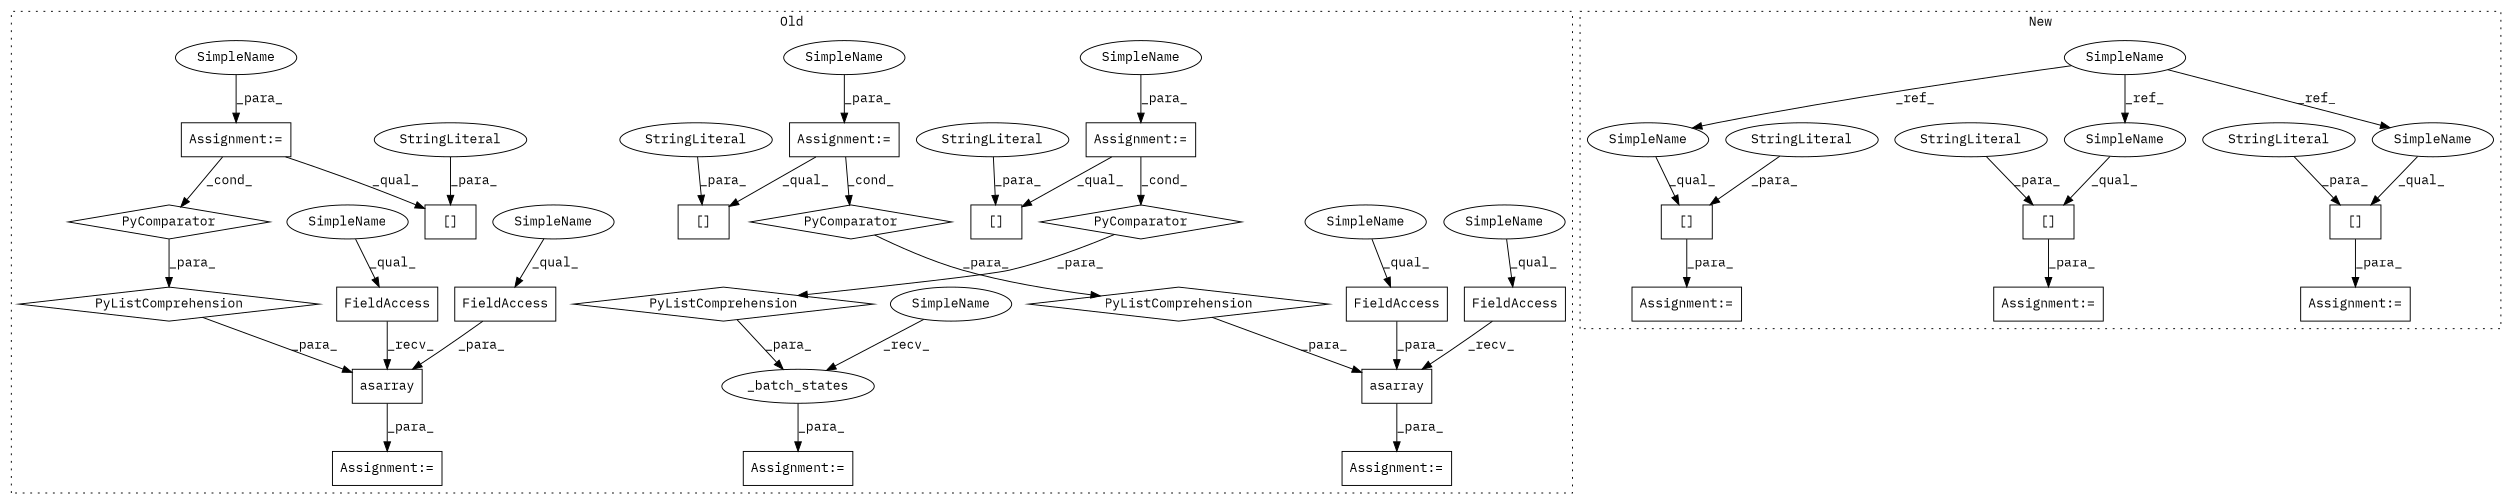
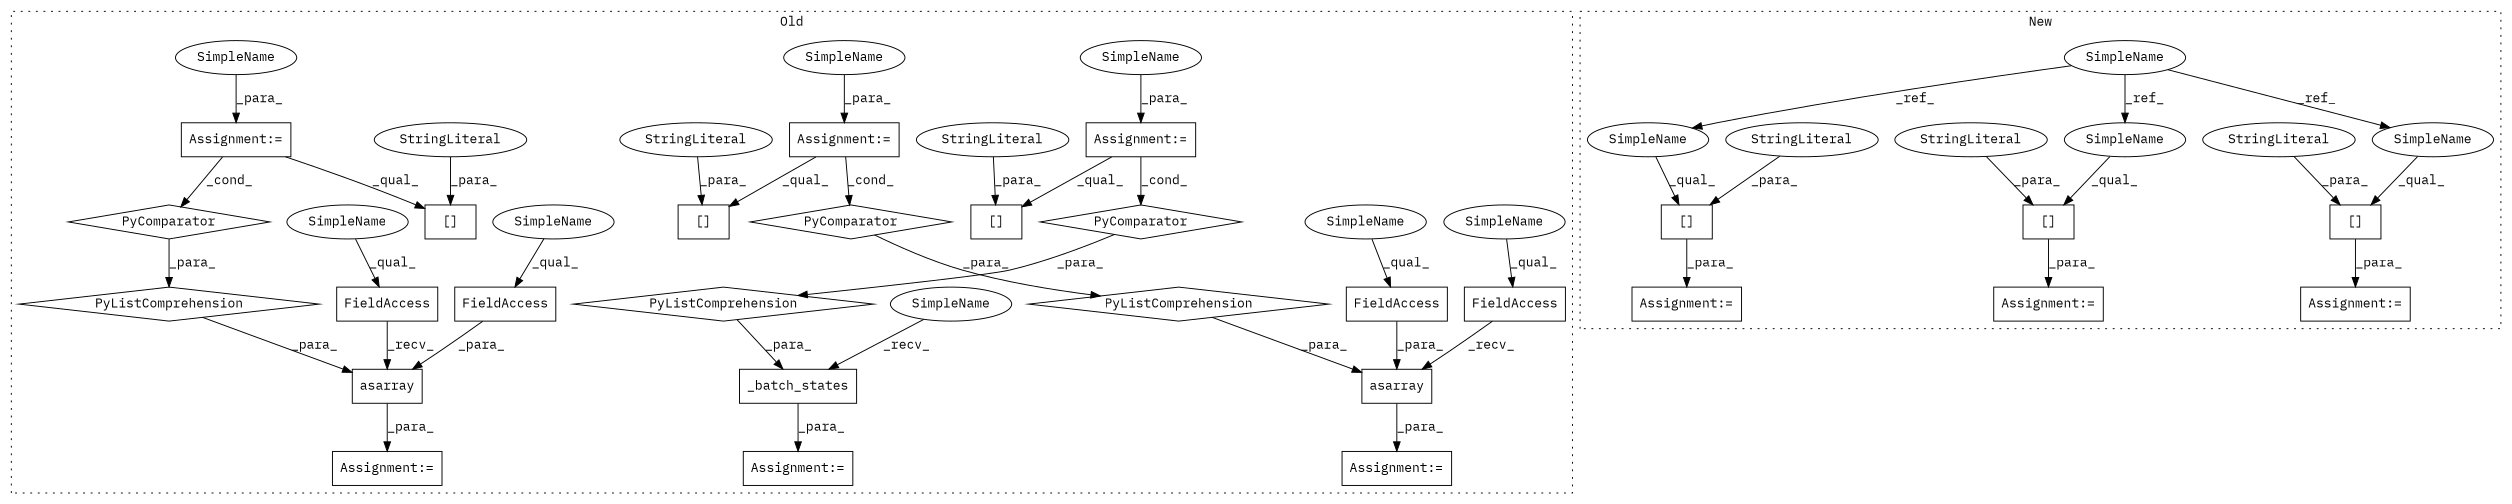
(798, 386) -> (798, 386)
